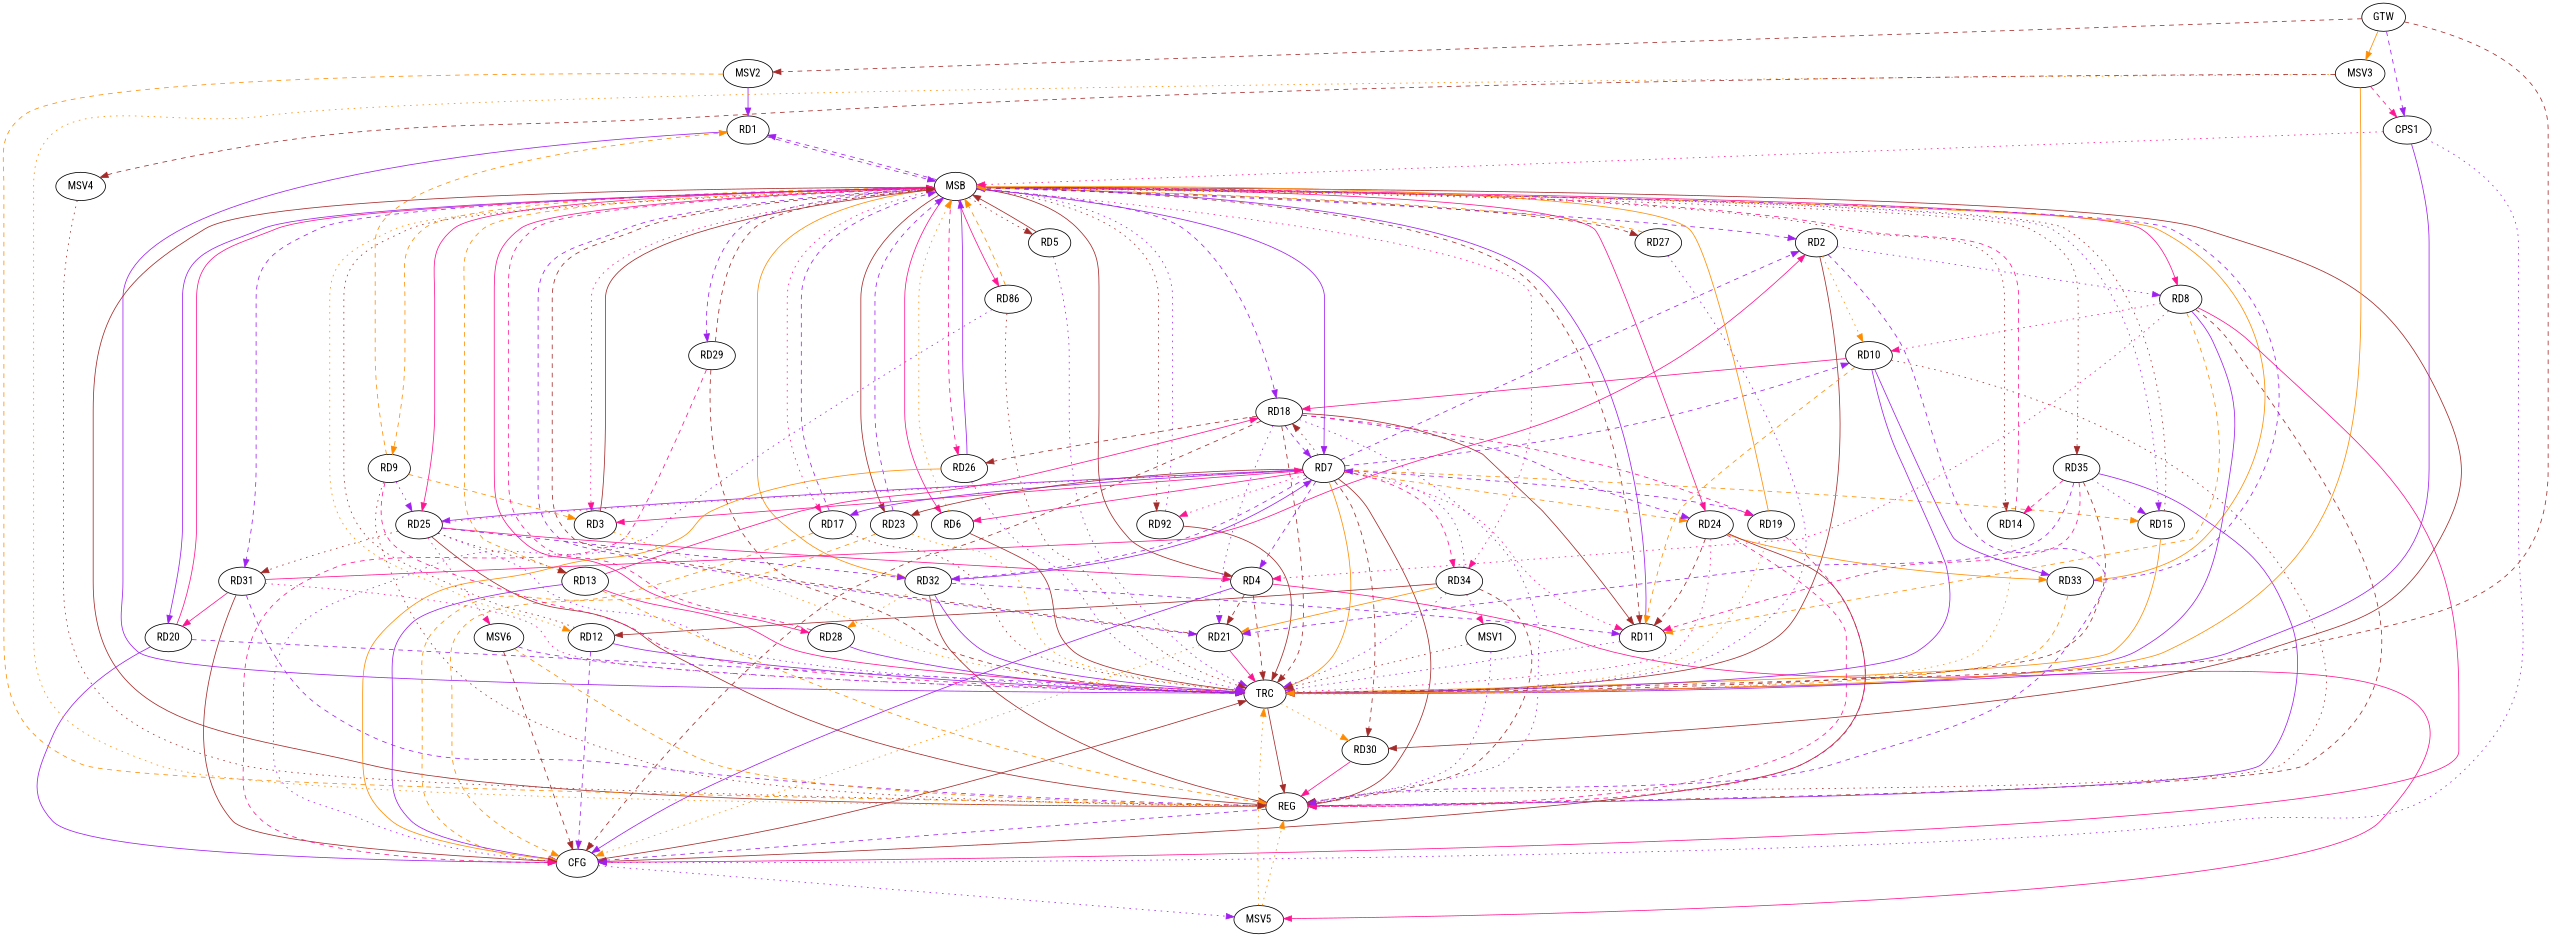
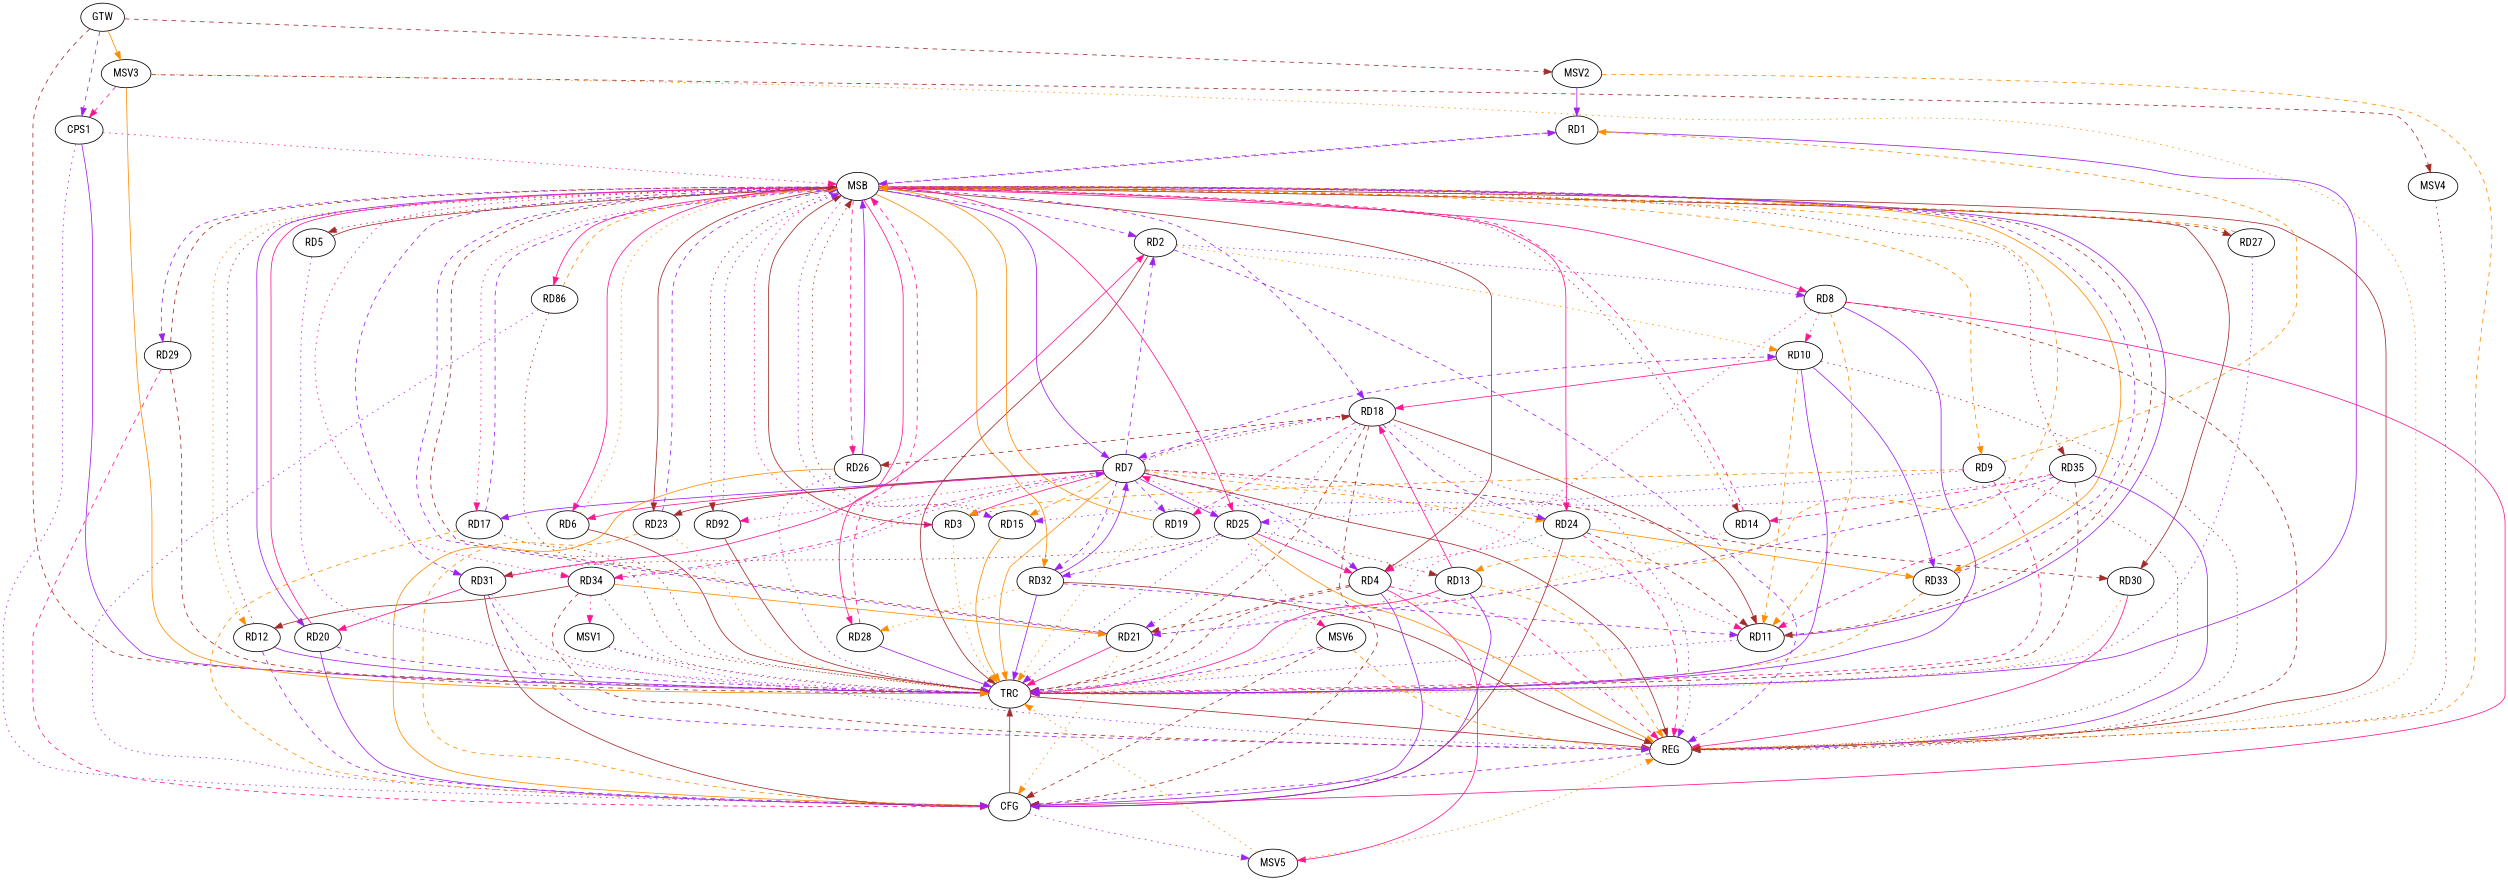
(1311, 720) -> (1595, 690)
(825, 726) -> (1439, 631)
(1701, 788) -> (1534, 635)
